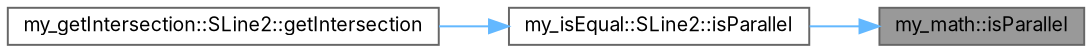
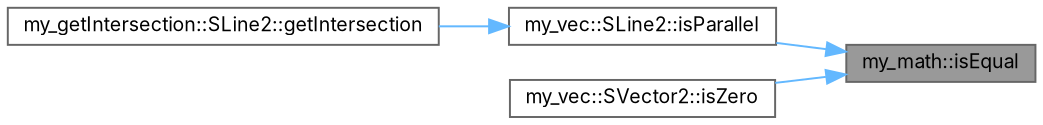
(659, 26) -> (643, 26)
(982, 26) -> (941, 63)
none -> (643, 98)
